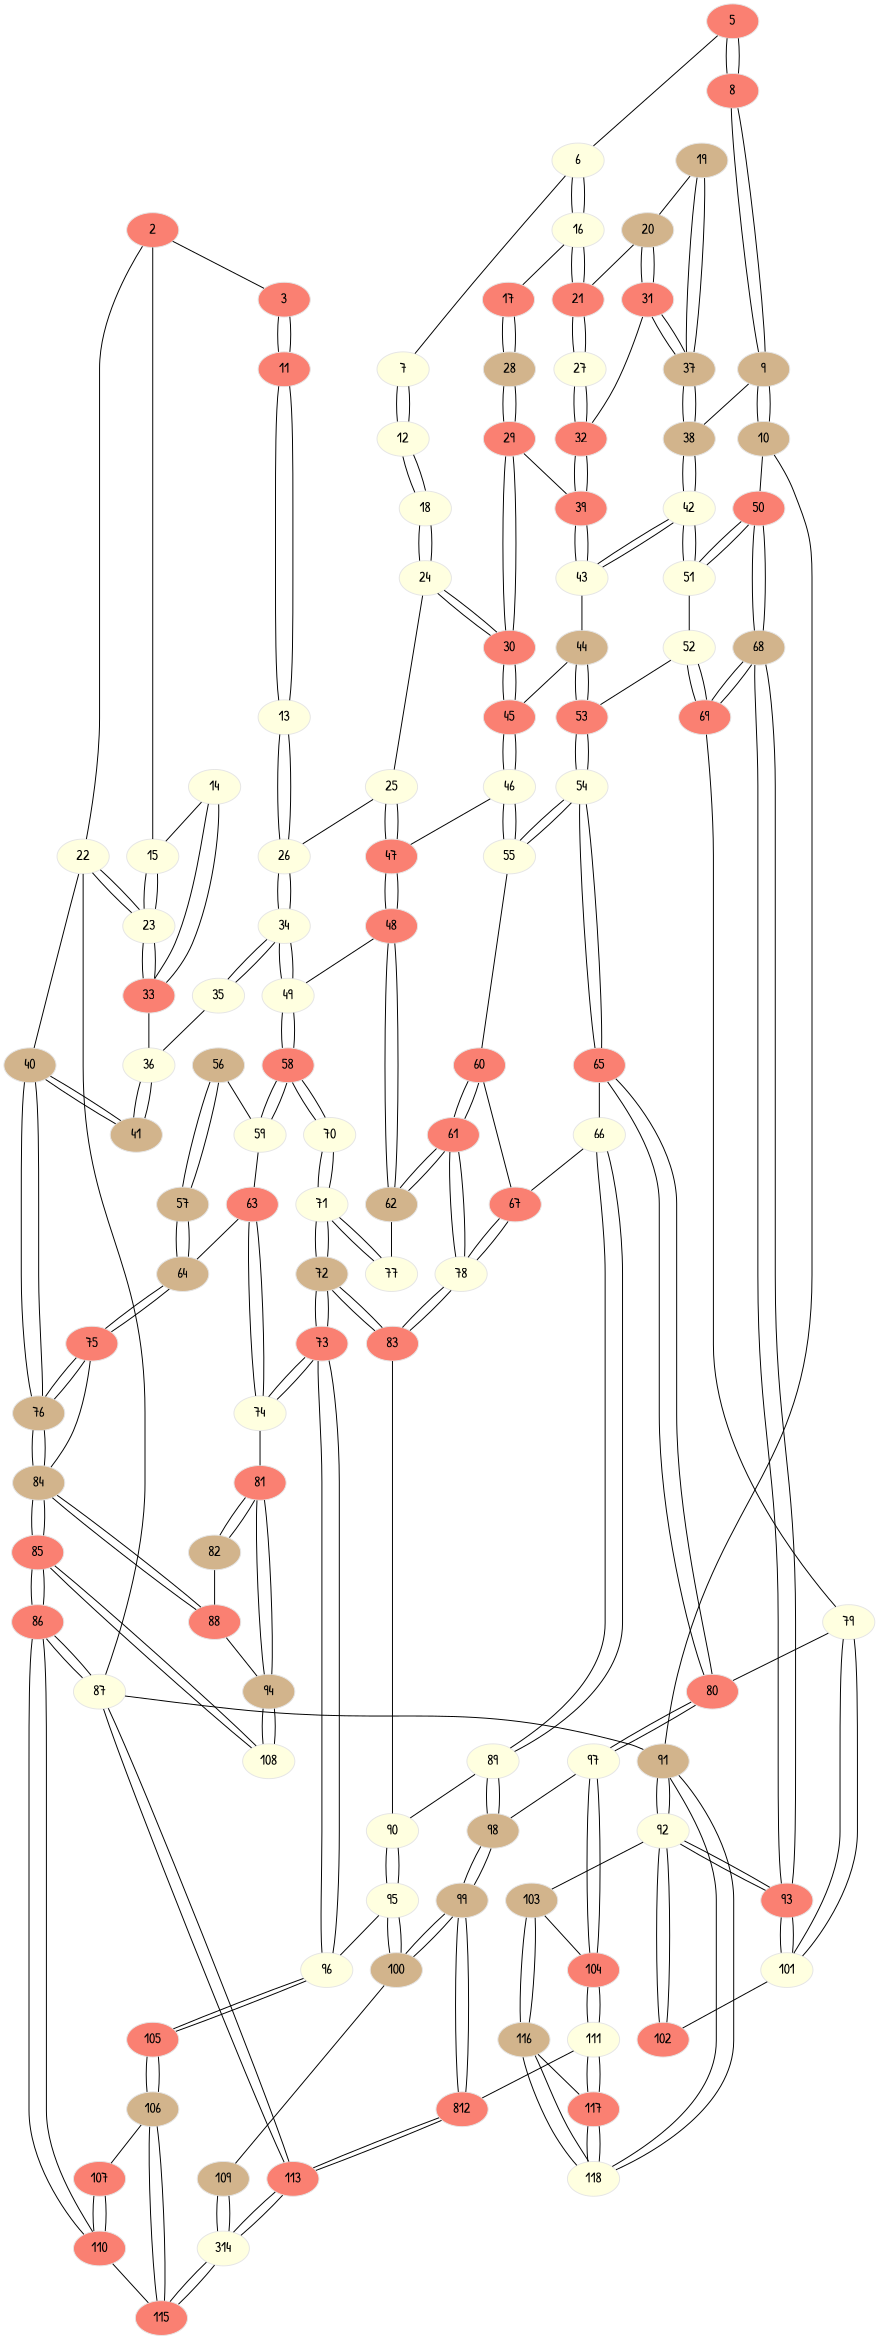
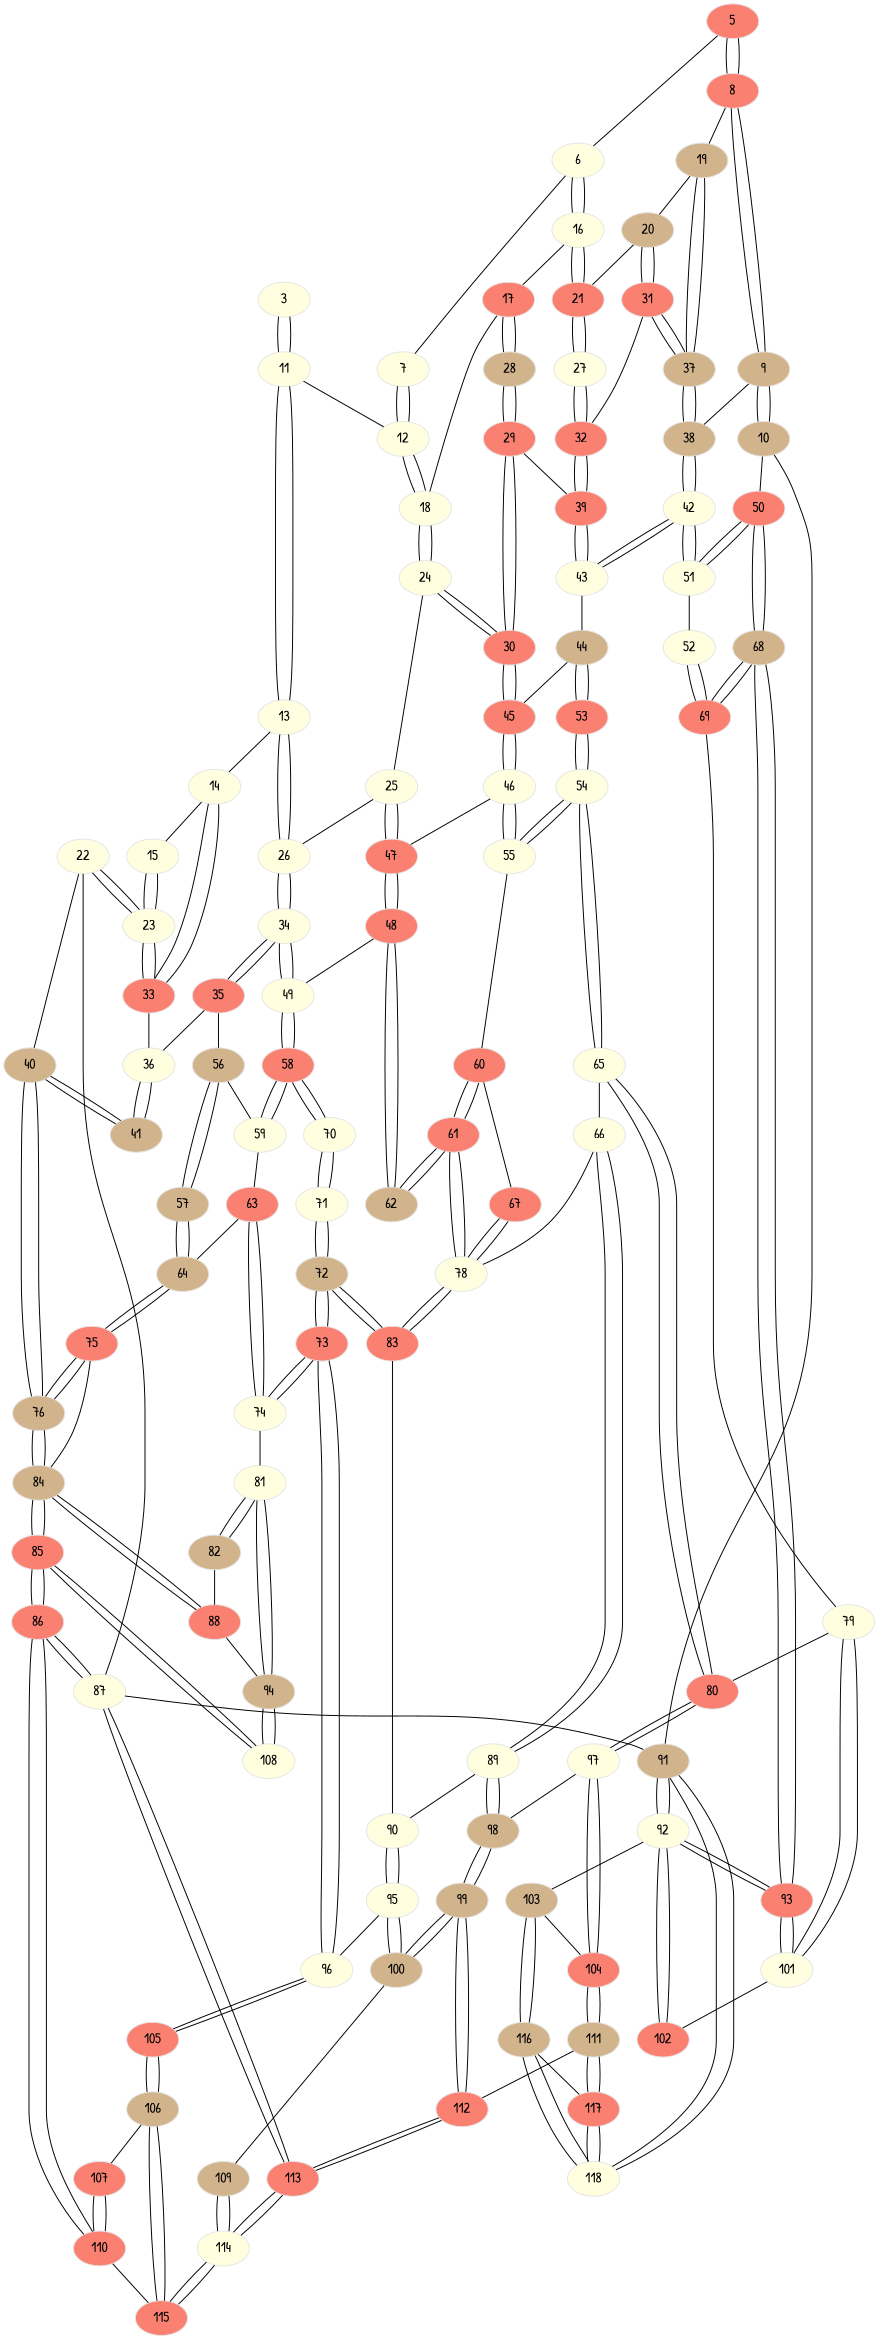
none -> (717, 126)
(153, 230) -> none
(284, 300) -> (284, 300)
(284, 369) -> (284, 369)
none -> (457, 401)
none -> (344, 404)
(636, 682) -> none
none -> (250, 752)
(218, 996) -> (218, 996)
none -> (218, 1031)
(599, 1065) -> (599, 1065)
(557, 1170) -> (551, 1221)
(391, 1274) -> none
(260, 1483) -> (260, 1483)
(594, 2040) -> (594, 2040)
(462, 2109) -> (462, 2109)
(223, 2248) -> (223, 2248)
